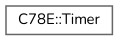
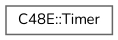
(59, 20) -> (59, 20)
